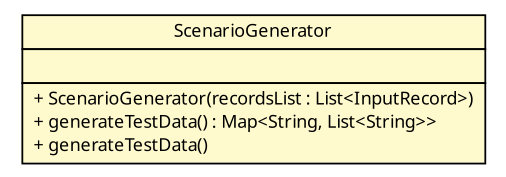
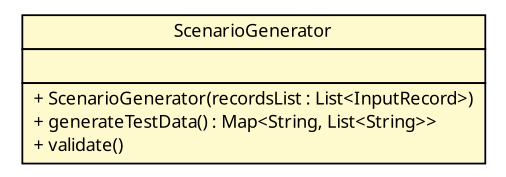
(122, 146) -> (79, 146)
